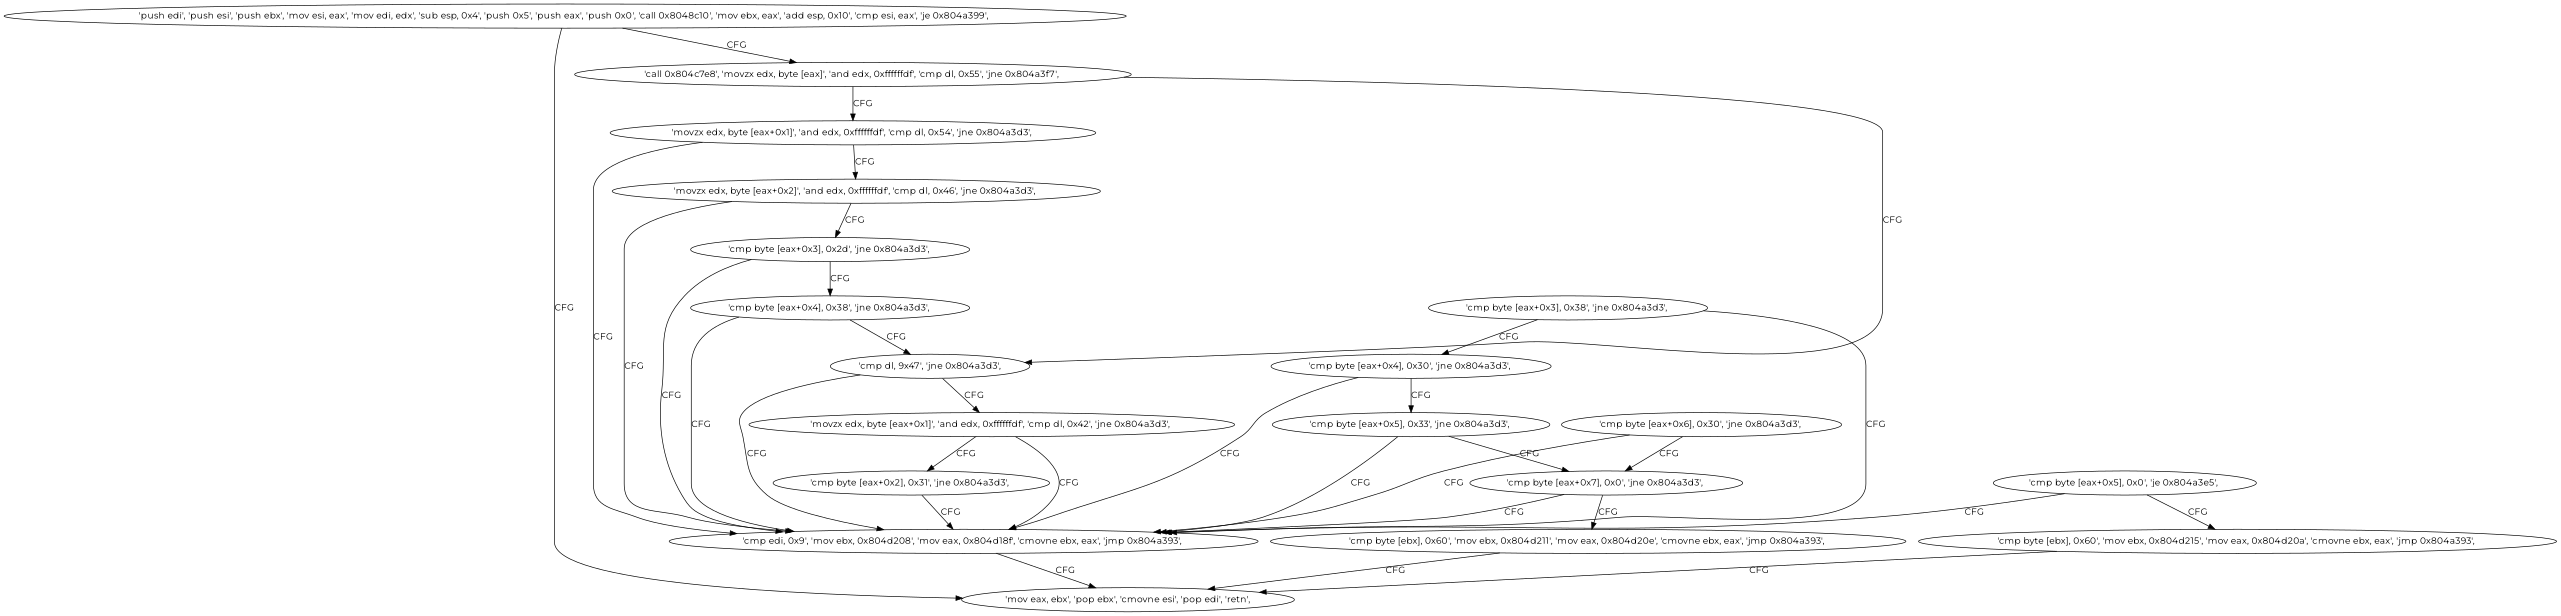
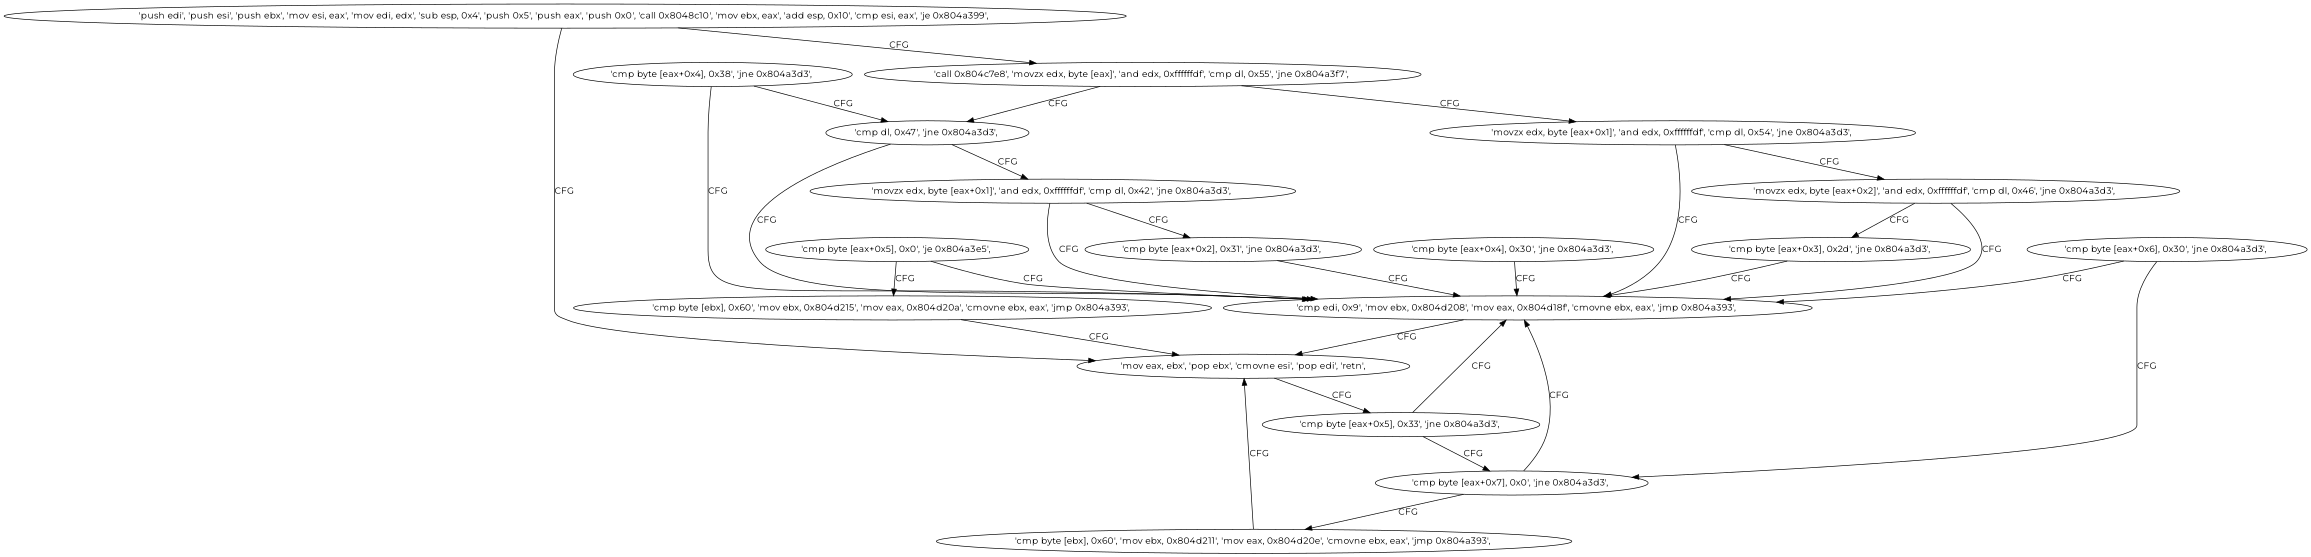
(830, 275) -> none
(1568, 308) -> none
(930, 366) -> (927, 133)
(1411, 392) -> (1319, 394)
